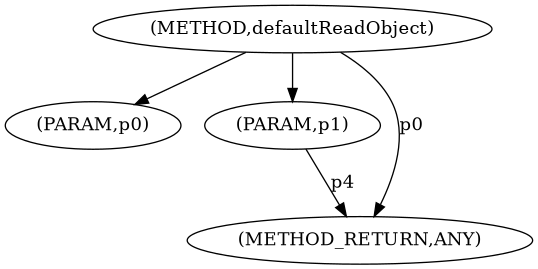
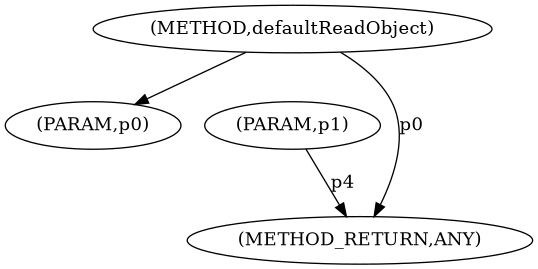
(293, 71) -> none
